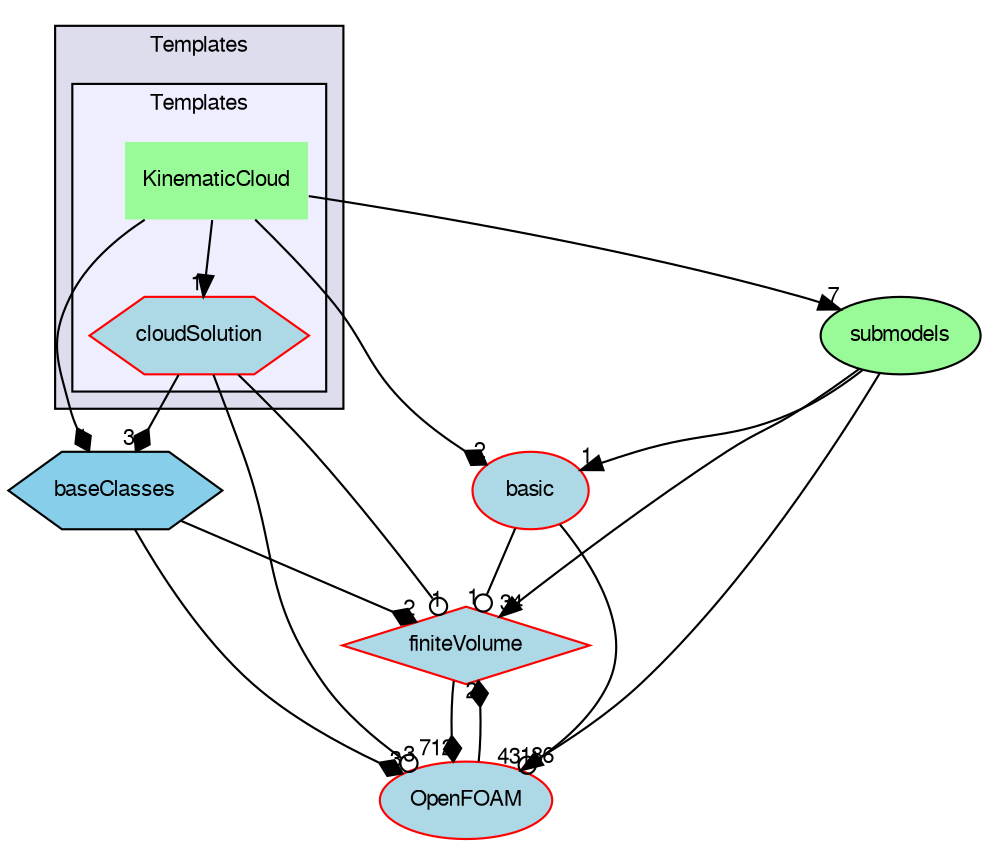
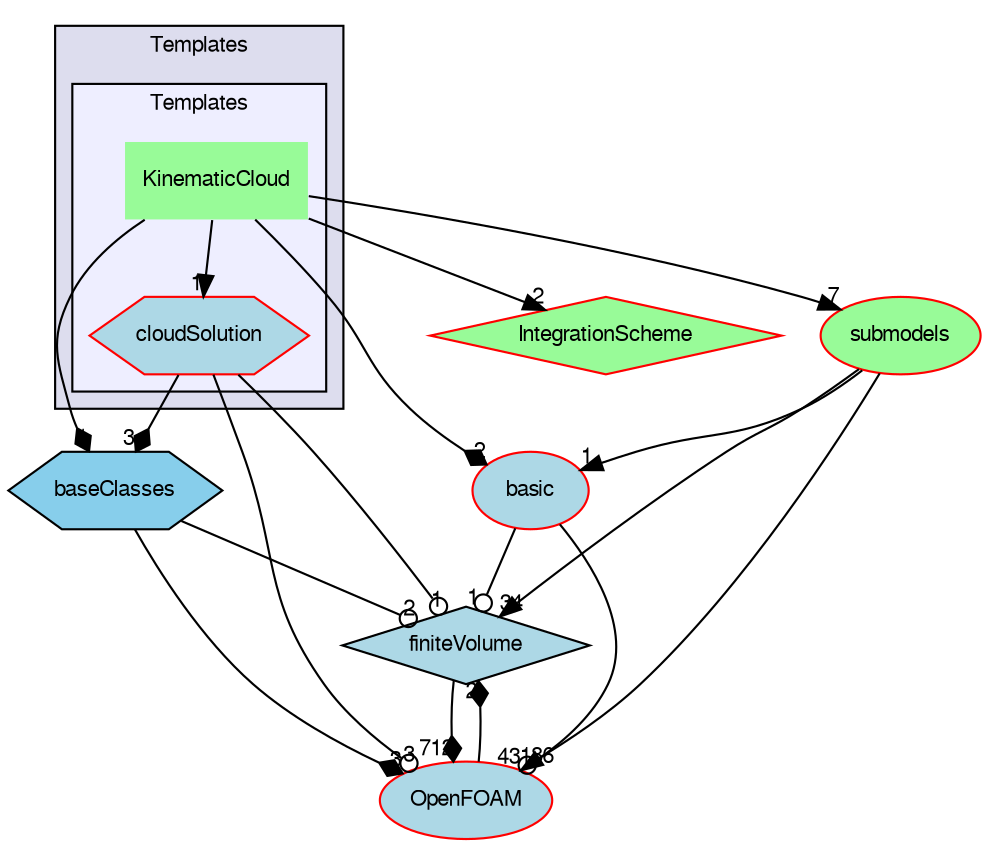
none -> (606, 336)
(901, 336) -> (901, 336)
(291, 568) -> (291, 568)
(466, 645) -> (466, 645)
